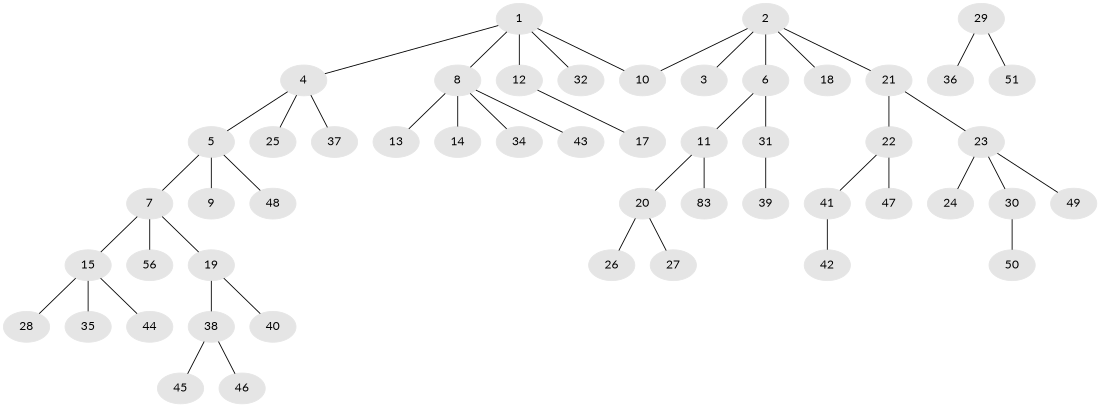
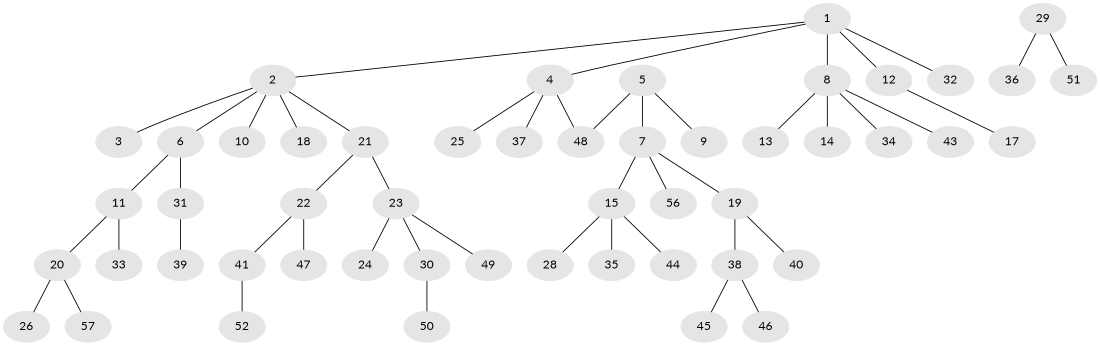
(581, 50) -> (550, 50)
(257, 111) -> (566, 111)
(704, 204) -> (119, 265)
(673, 265) -> (88, 327)
(827, 265) -> (242, 327)
